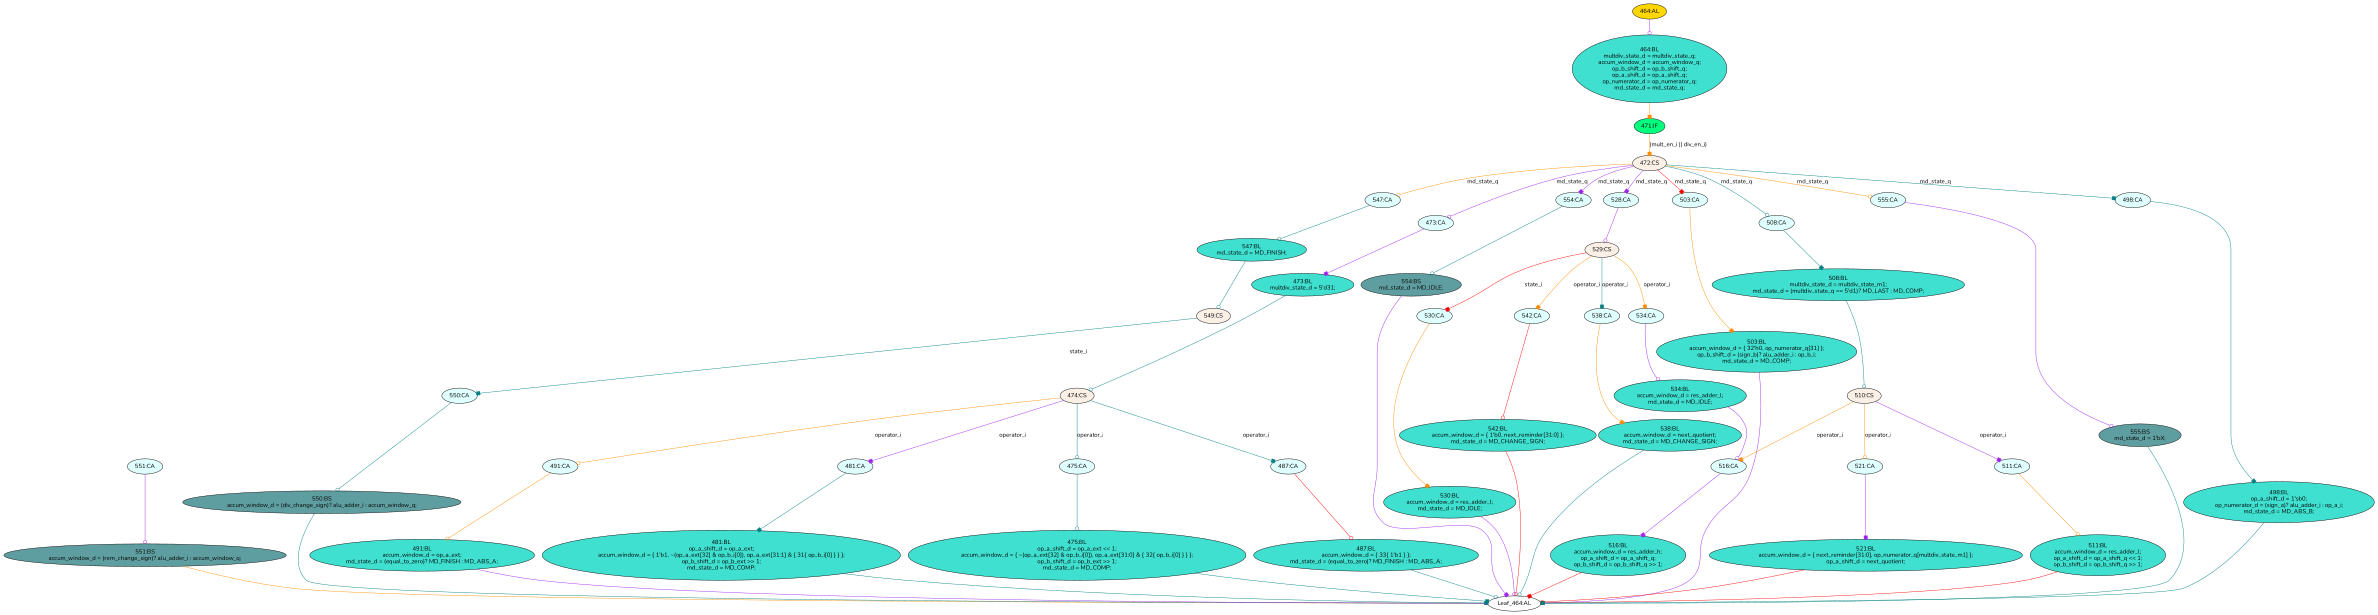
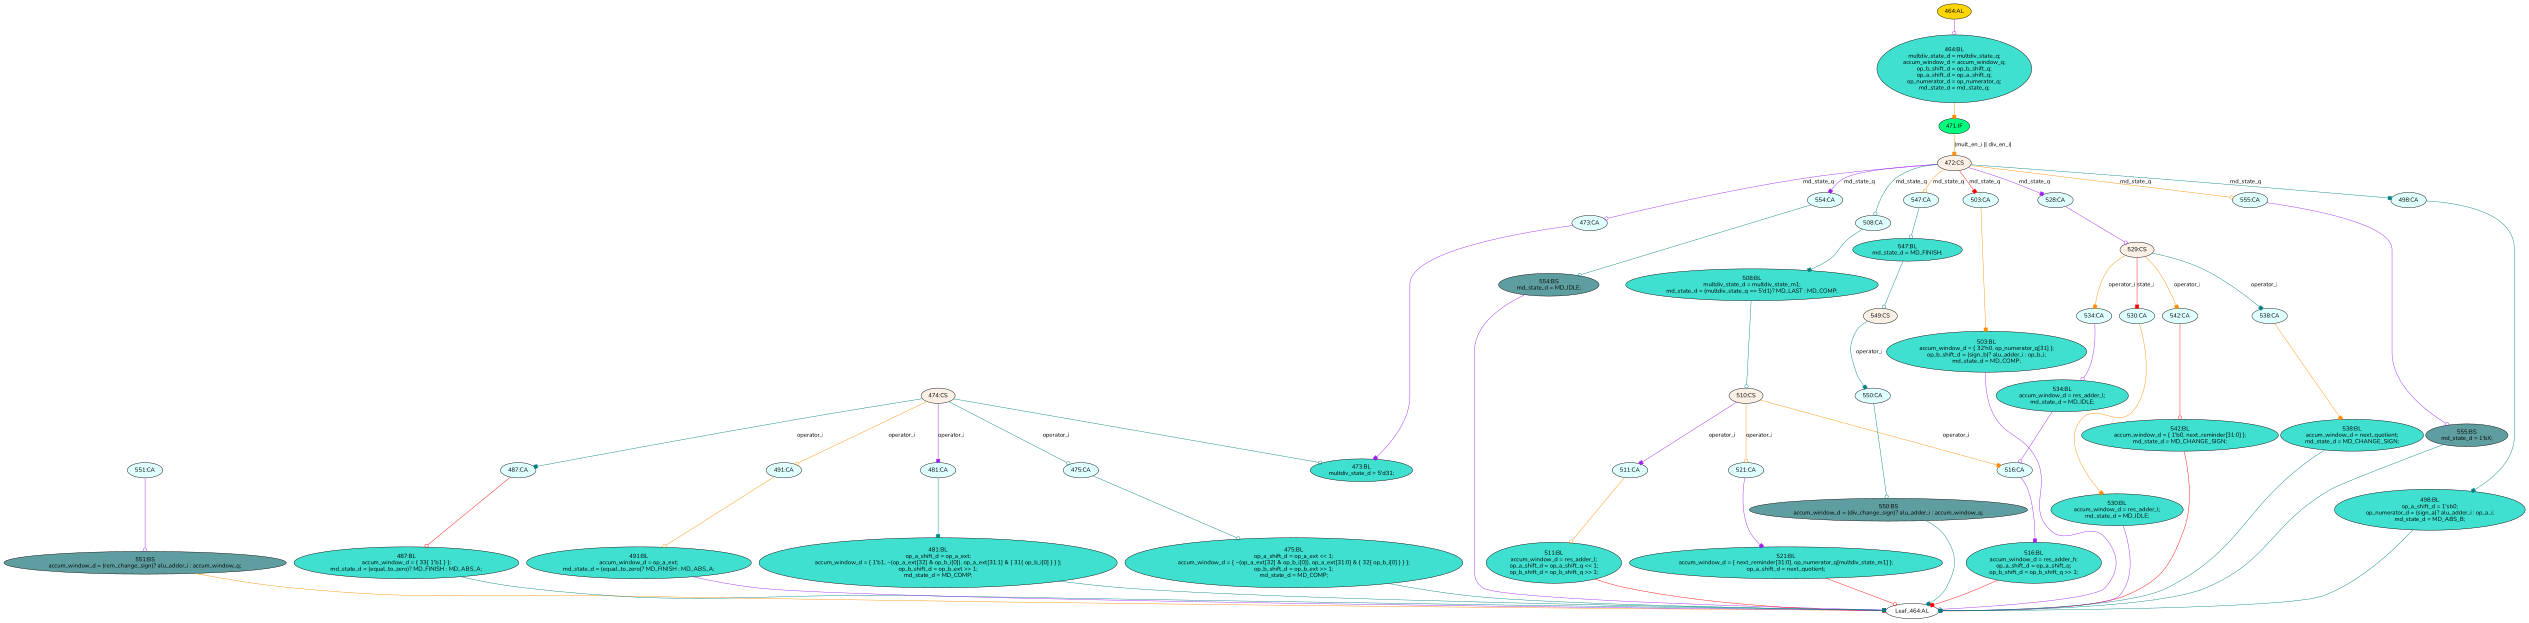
(1190, 345) -> (1136, 431)
(1078, 352) -> (1869, 352)
